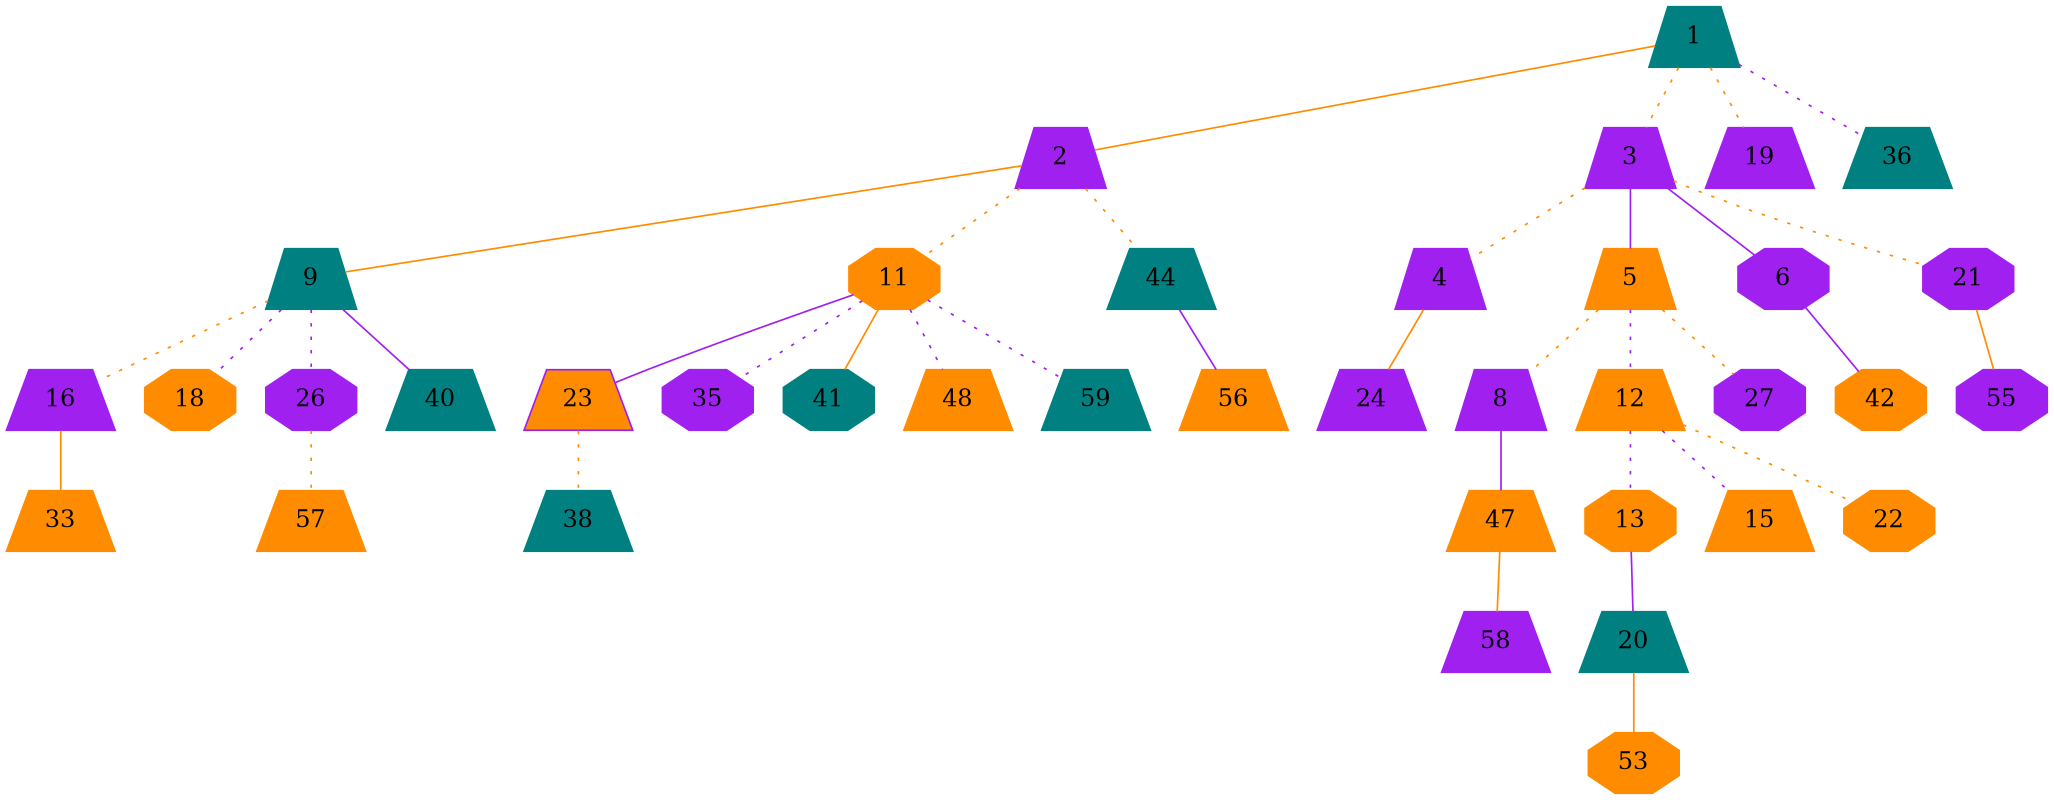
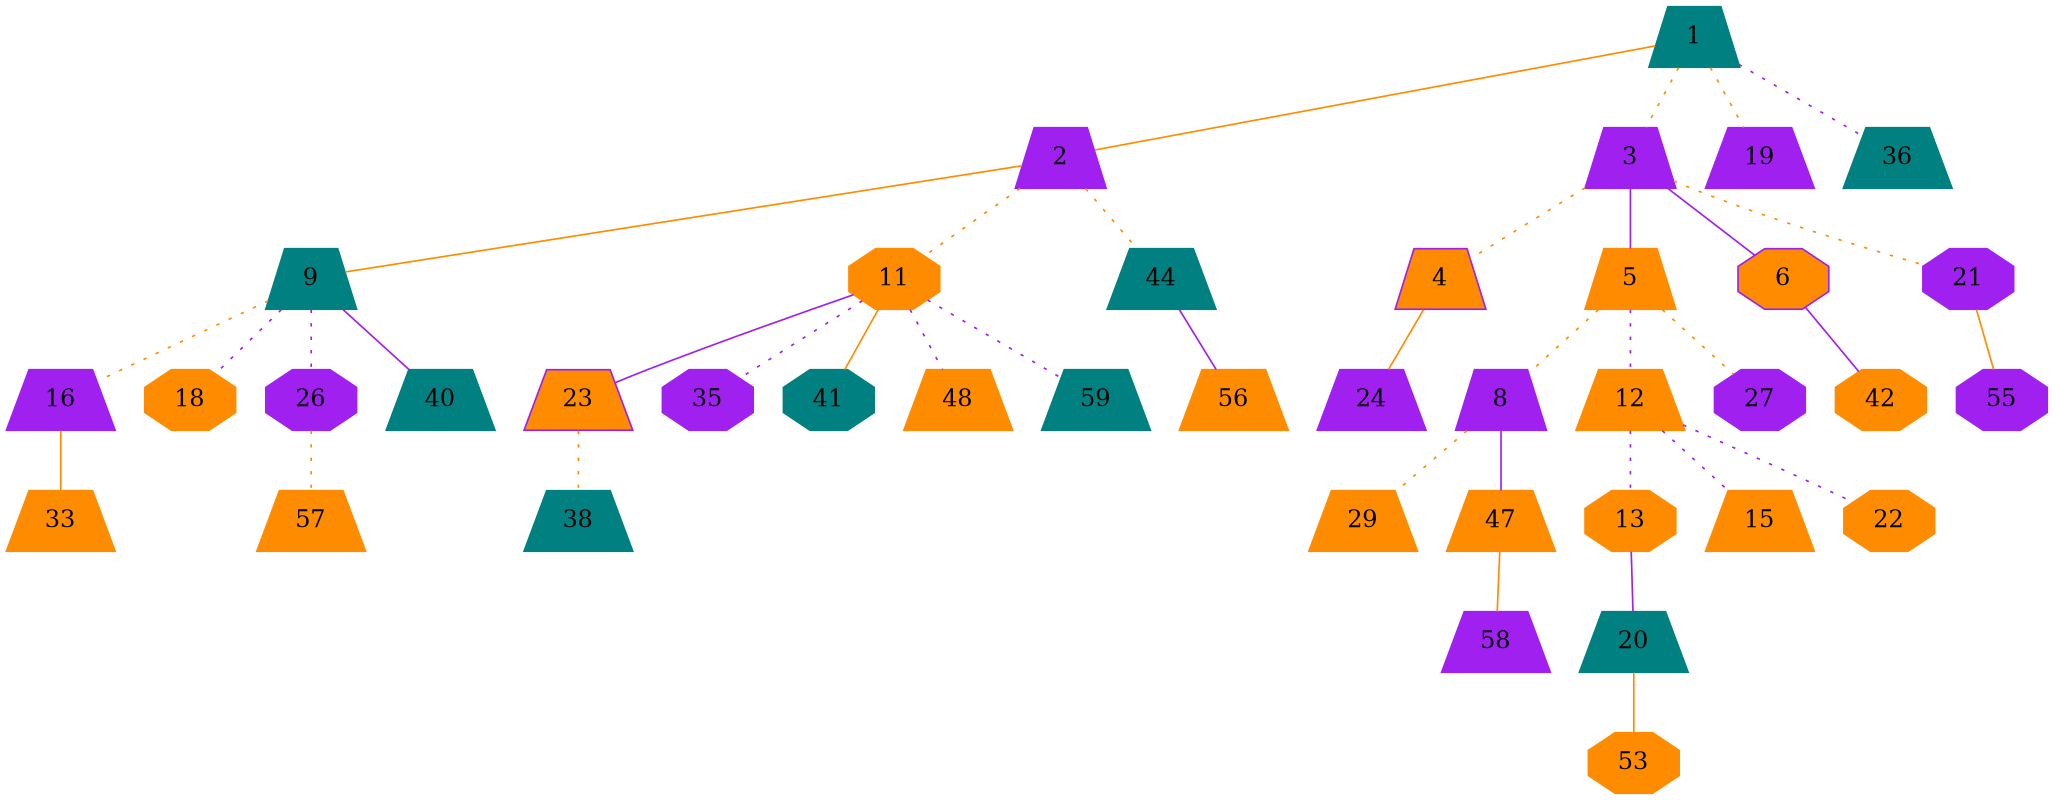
(1441, 279) -> (1441, 279)
(1783, 279) -> (1783, 279)
(1768, 463) -> (1768, 463)
none -> (1363, 521)
